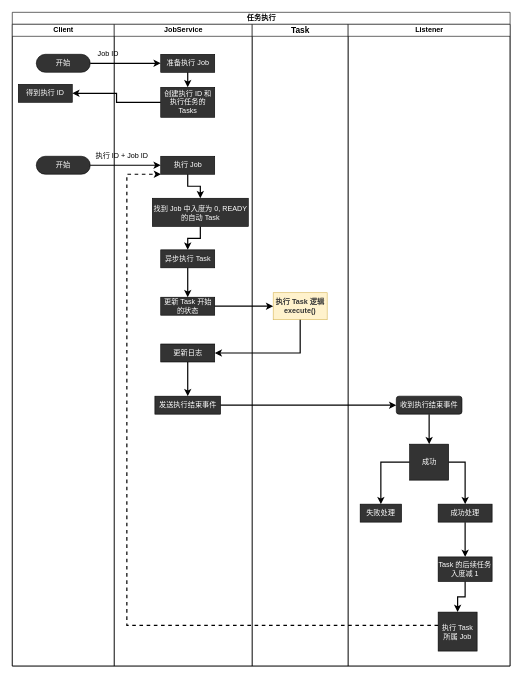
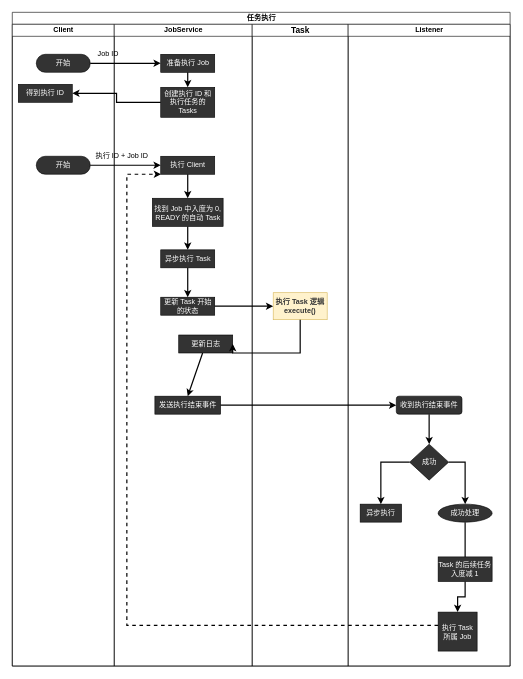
(188, 165) -> (188, 165)
(200, 212) -> (188, 212)
(188, 353) -> (206, 344)
(429, 462) -> (429, 462)
(381, 513) -> (381, 513)
(465, 513) -> (465, 513)
(465, 550) -> (465, 552)
